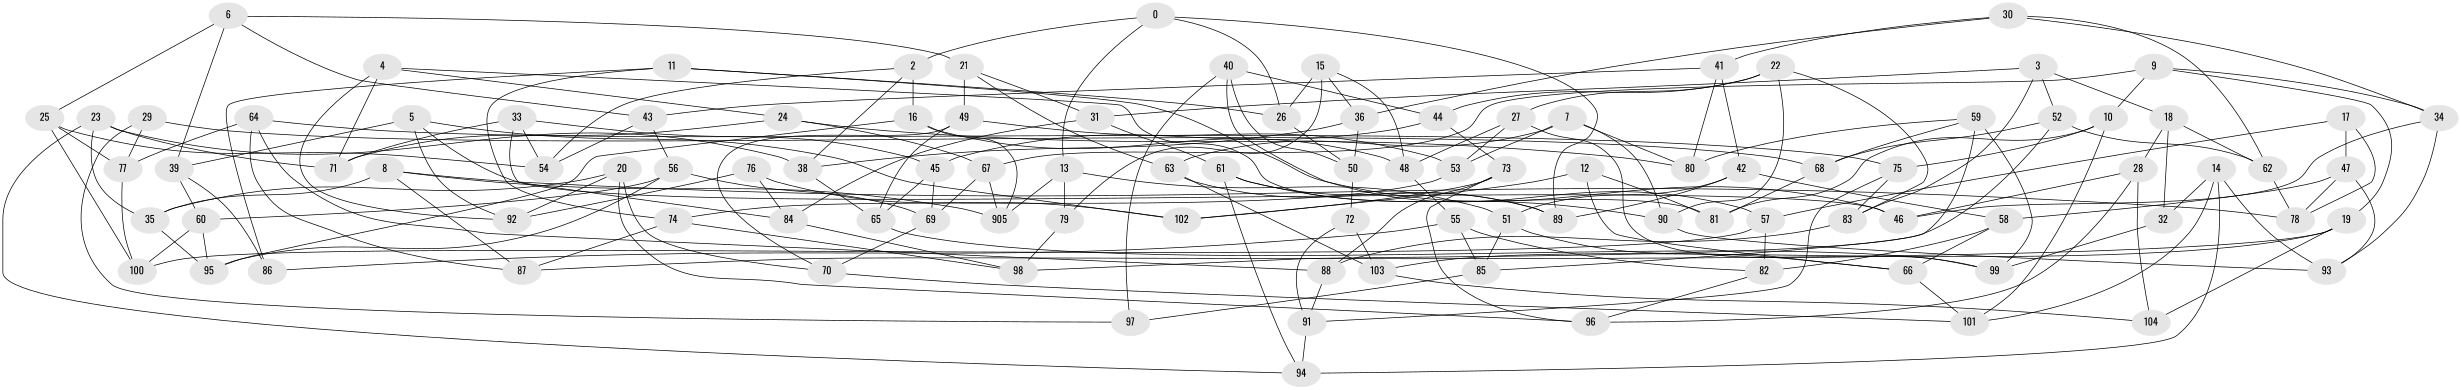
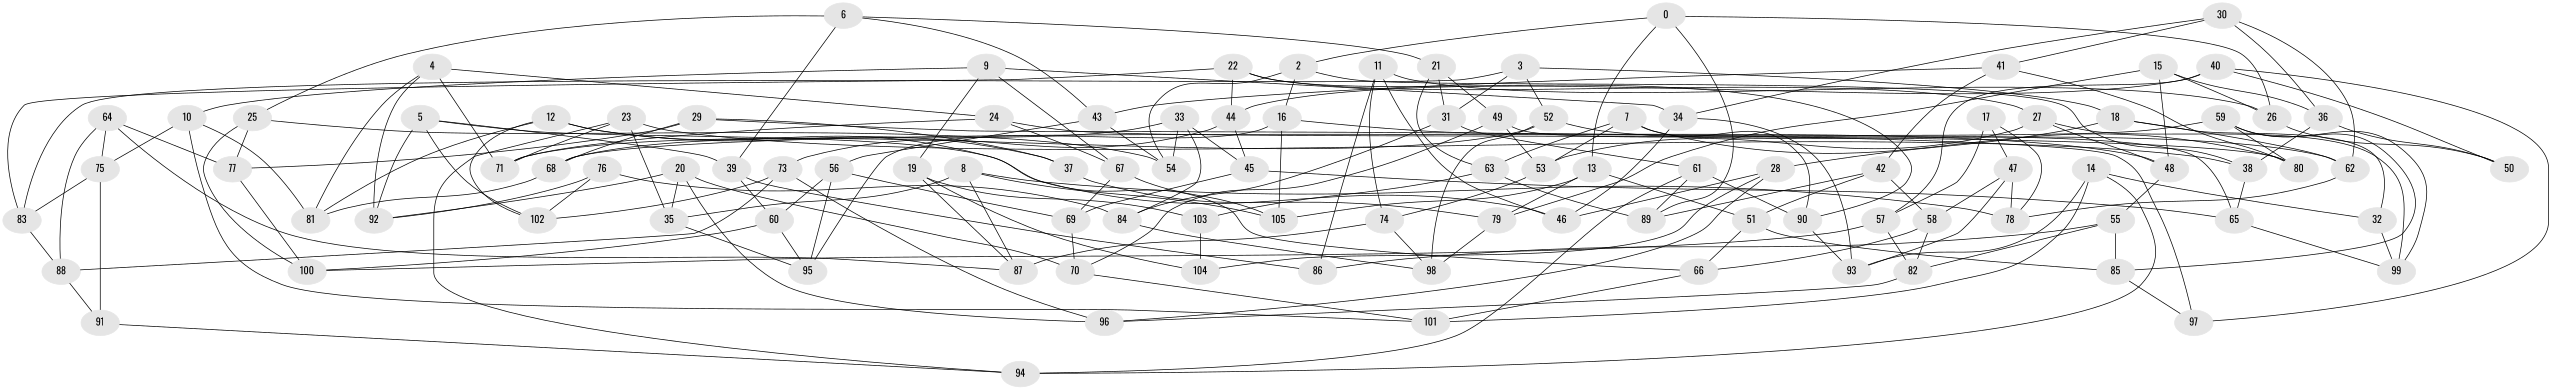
none -> (1069, 169)
(1000, 220) -> (1279, 220)
(1350, 220) -> none
